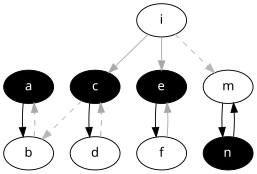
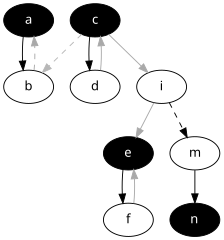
(132, 50) -> (125, 50)
(191, 50) -> (176, 116)
(101, 125) -> (101, 58)
(234, 125) -> none
